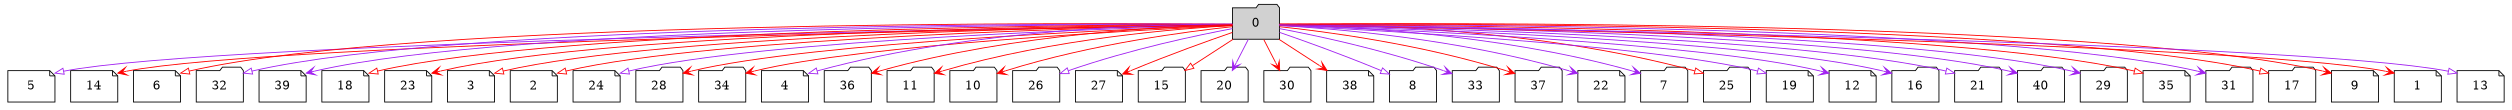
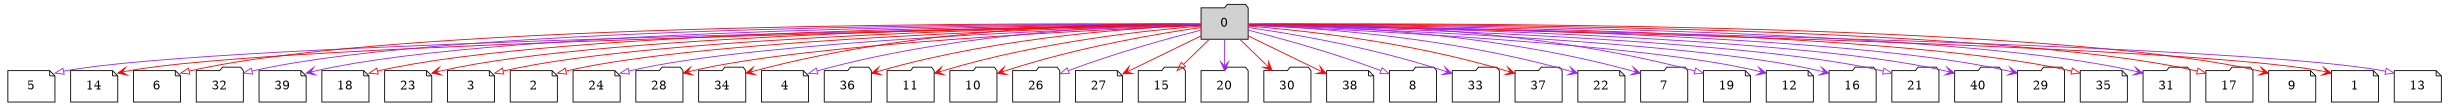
(1727, 86) -> none
